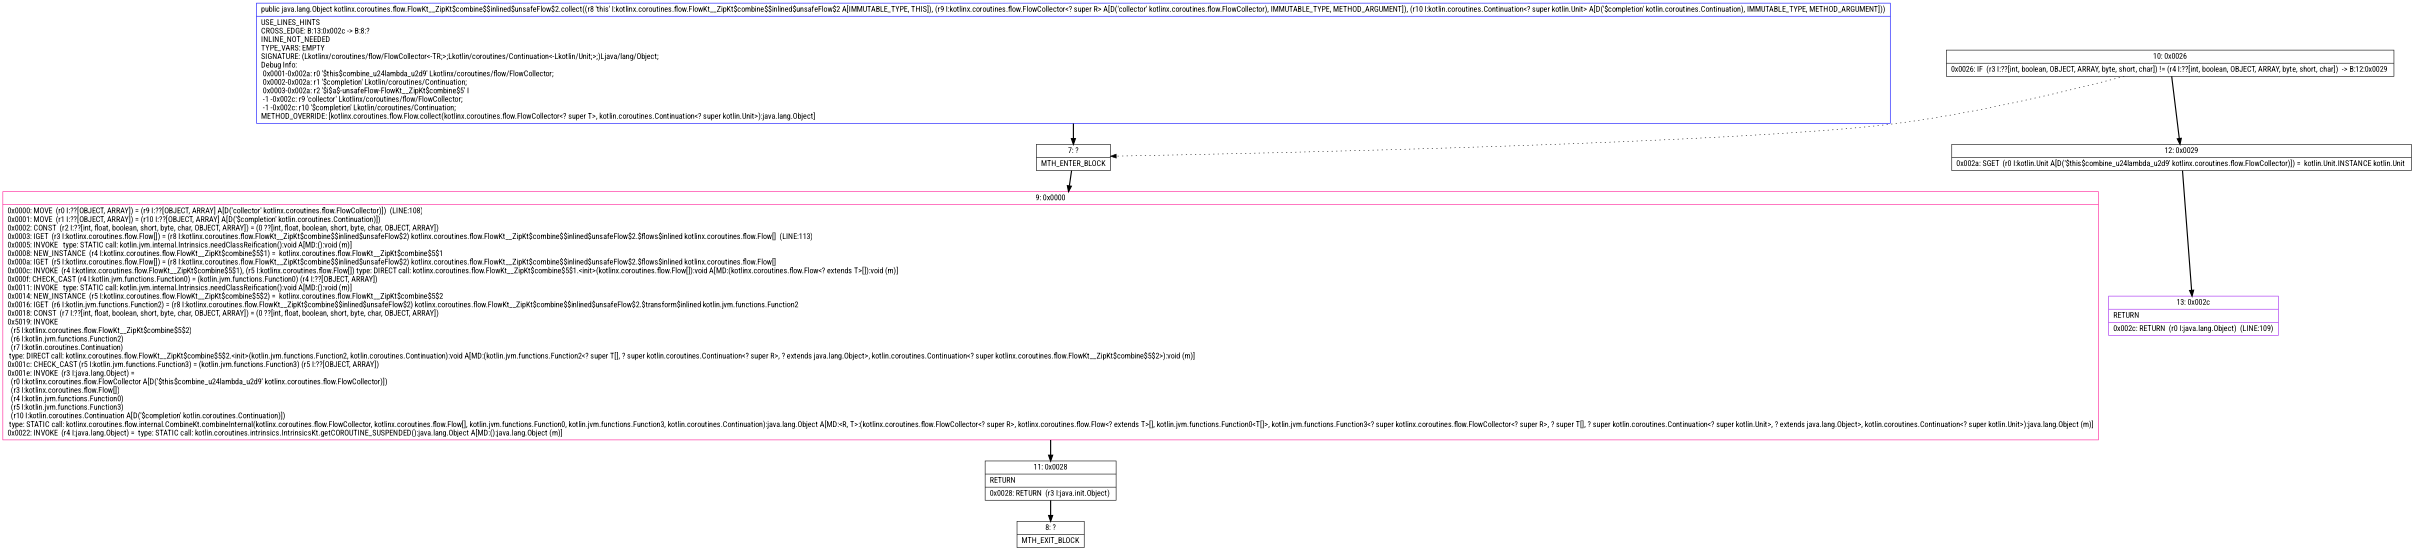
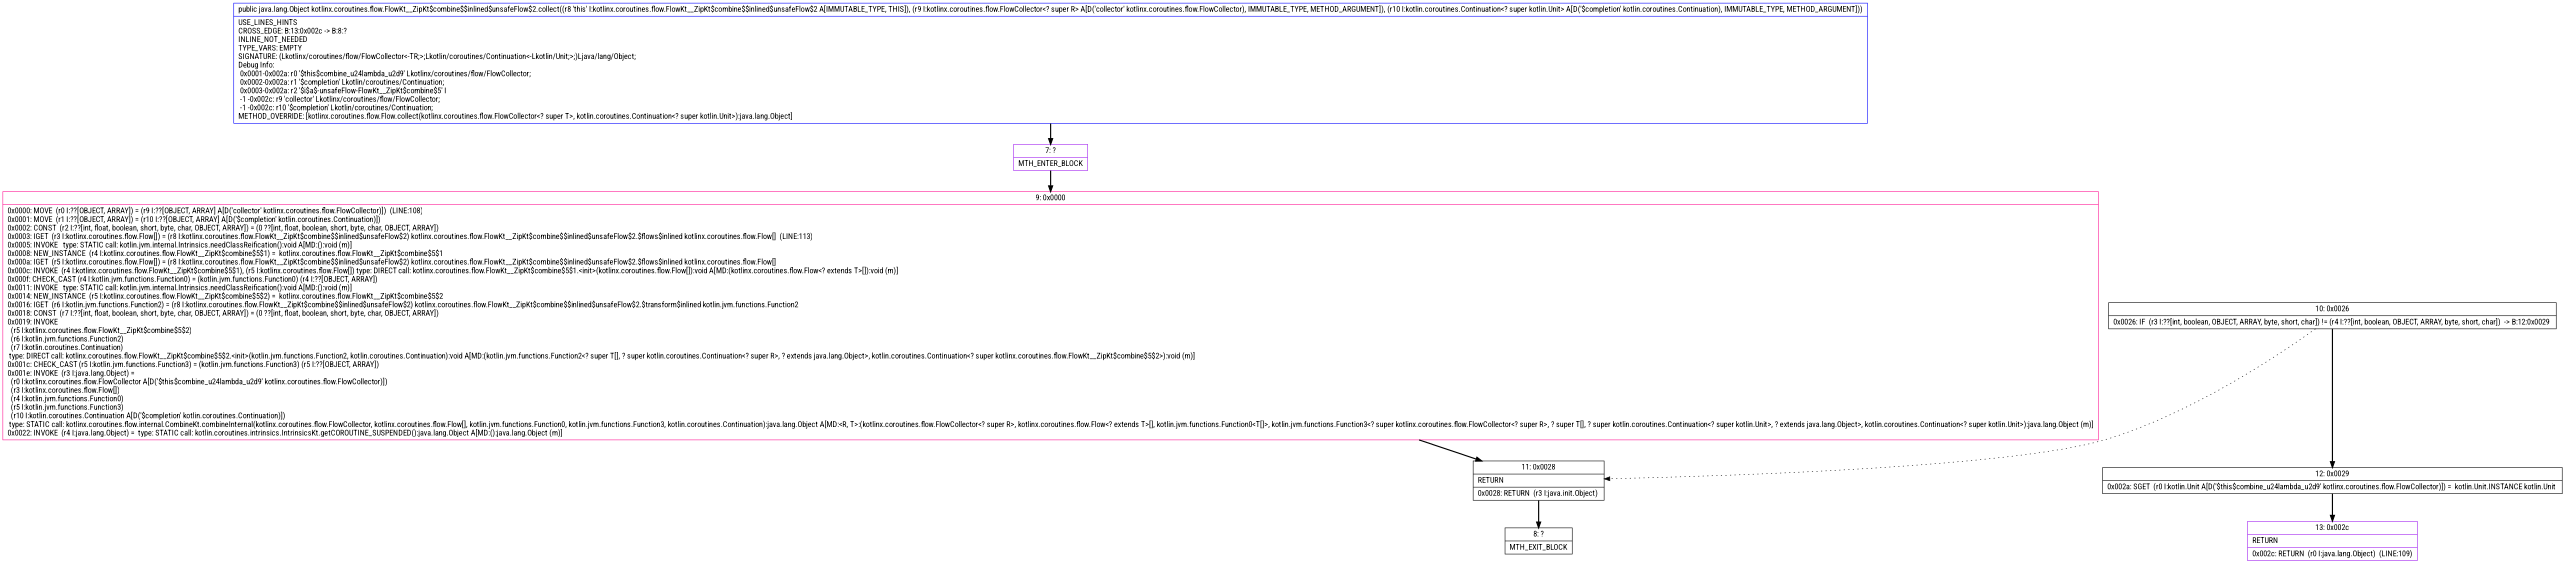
(1623, 142) -> (1977, 460)
(1073, 157) -> (1051, 157)
(34, 322) -> (34, 322)
